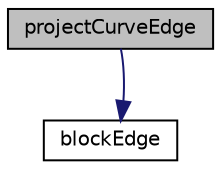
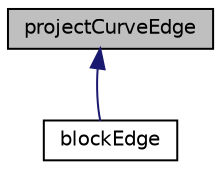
(124, 75) -> (97, 95)
